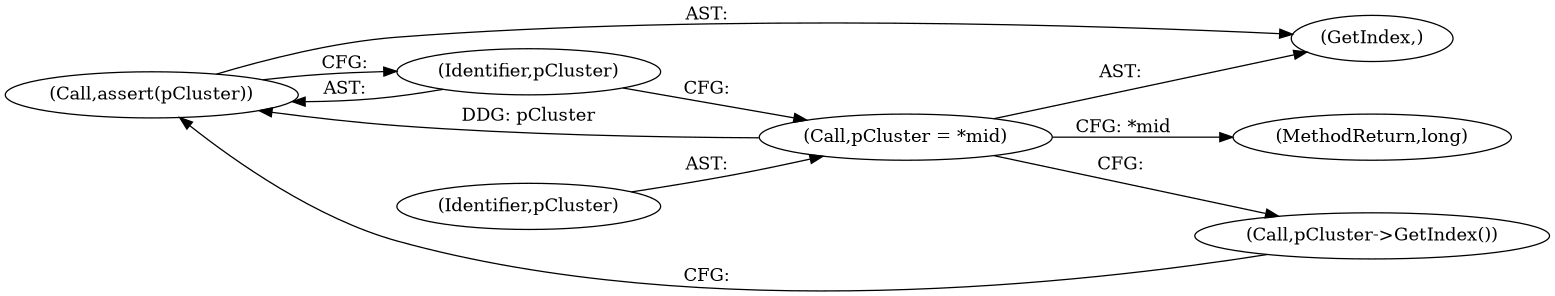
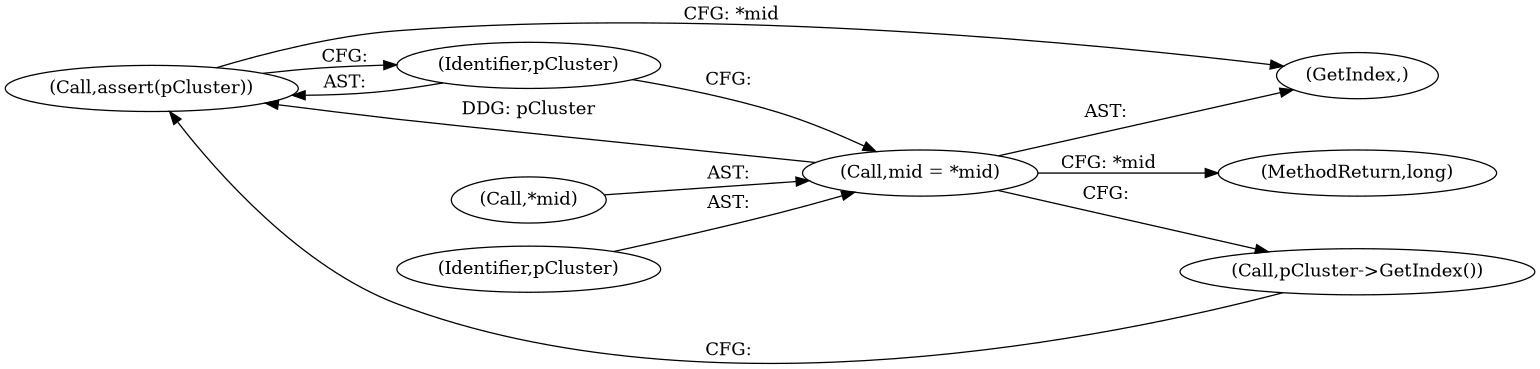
(710, 15) -> (732, 15)
(906, 137) -> (920, 173)
none -> (529, 200)
